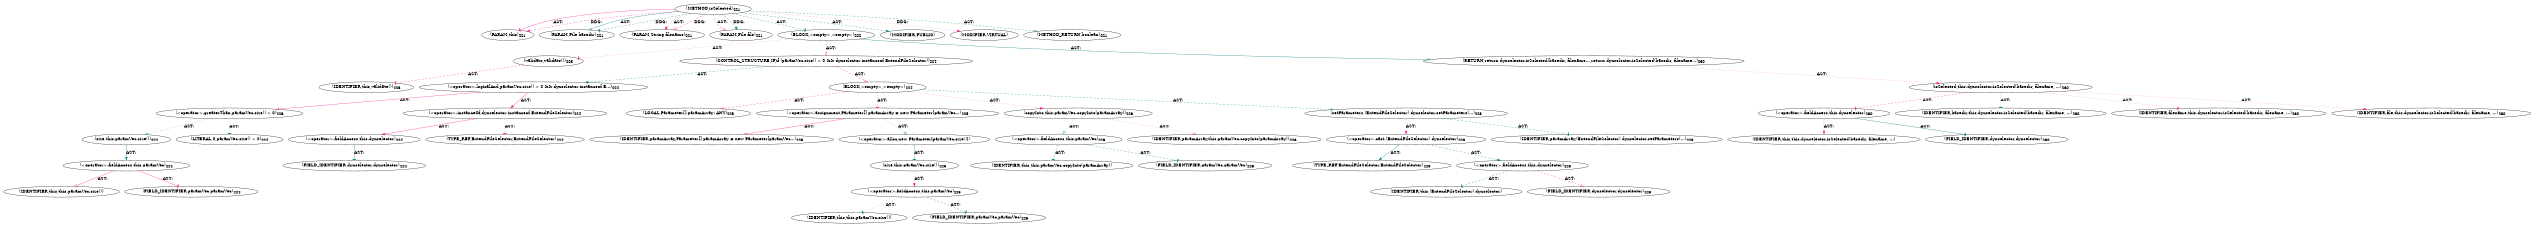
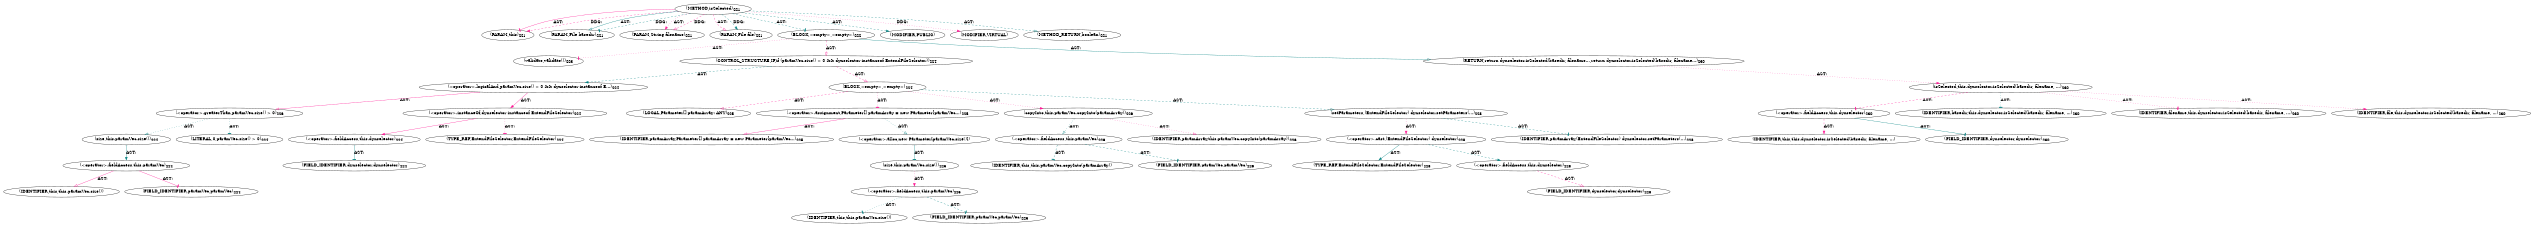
(366, 87) -> none
(1446, 192) -> none
